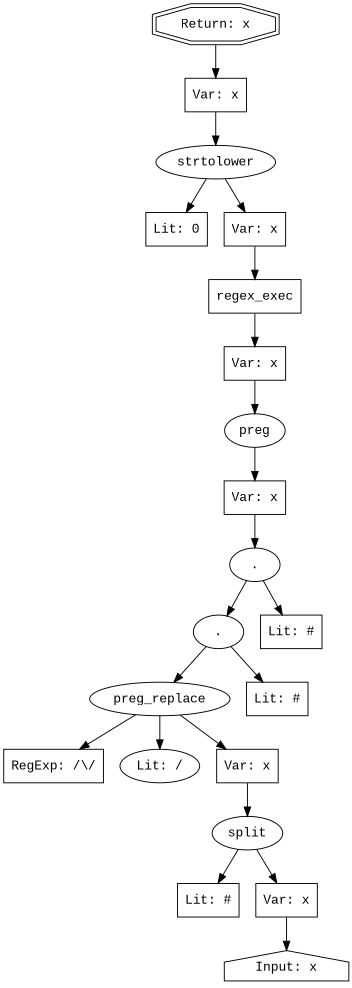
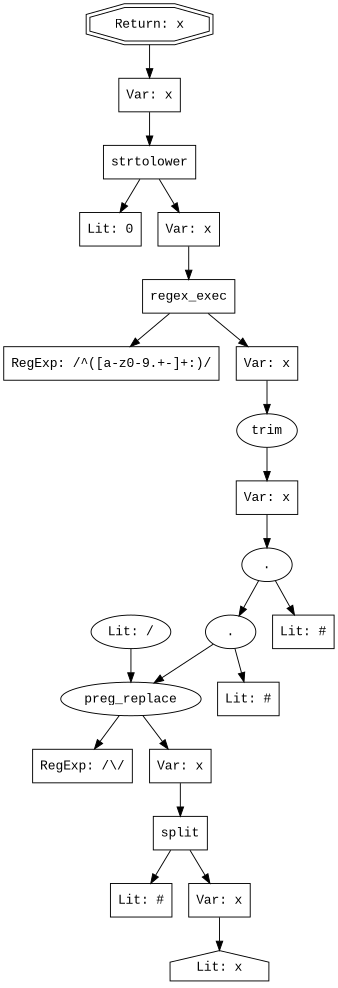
(216, 162) -> (150, 162)
none -> (111, 363)
(255, 431) -> (267, 431)
(160, 728) -> (131, 661)
(247, 833) -> (180, 833)
(287, 967) -> (219, 967)
